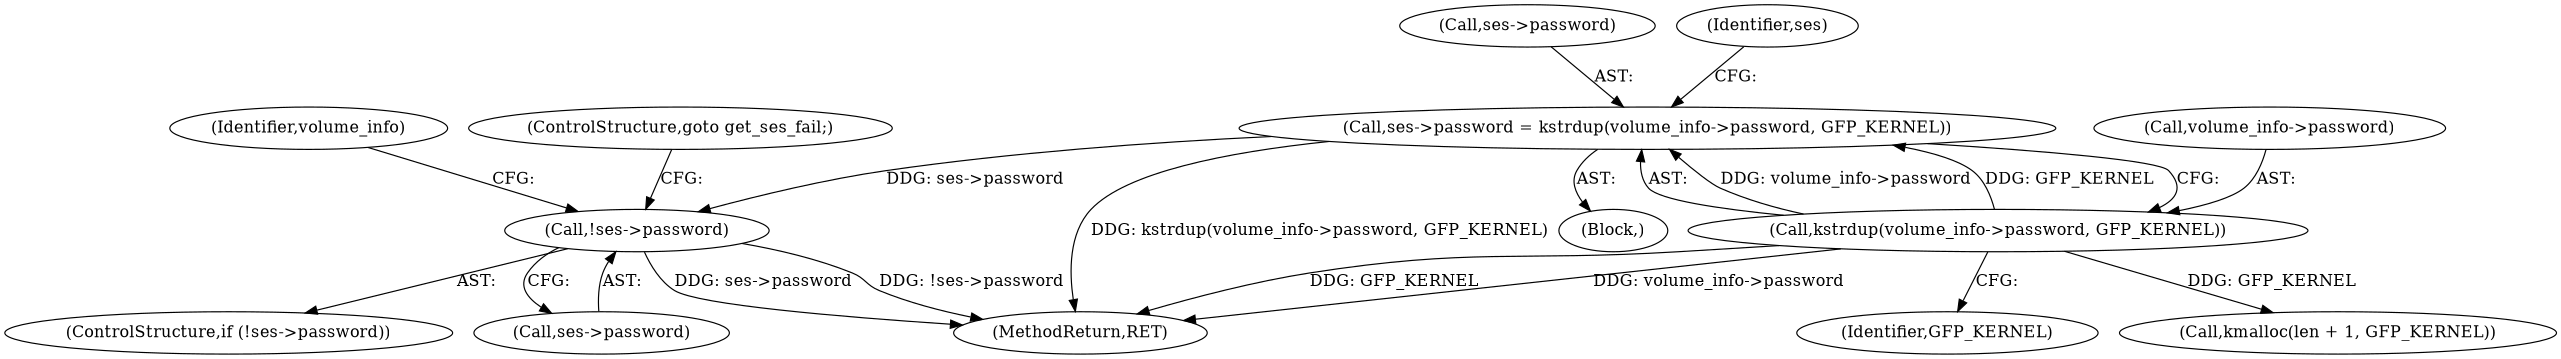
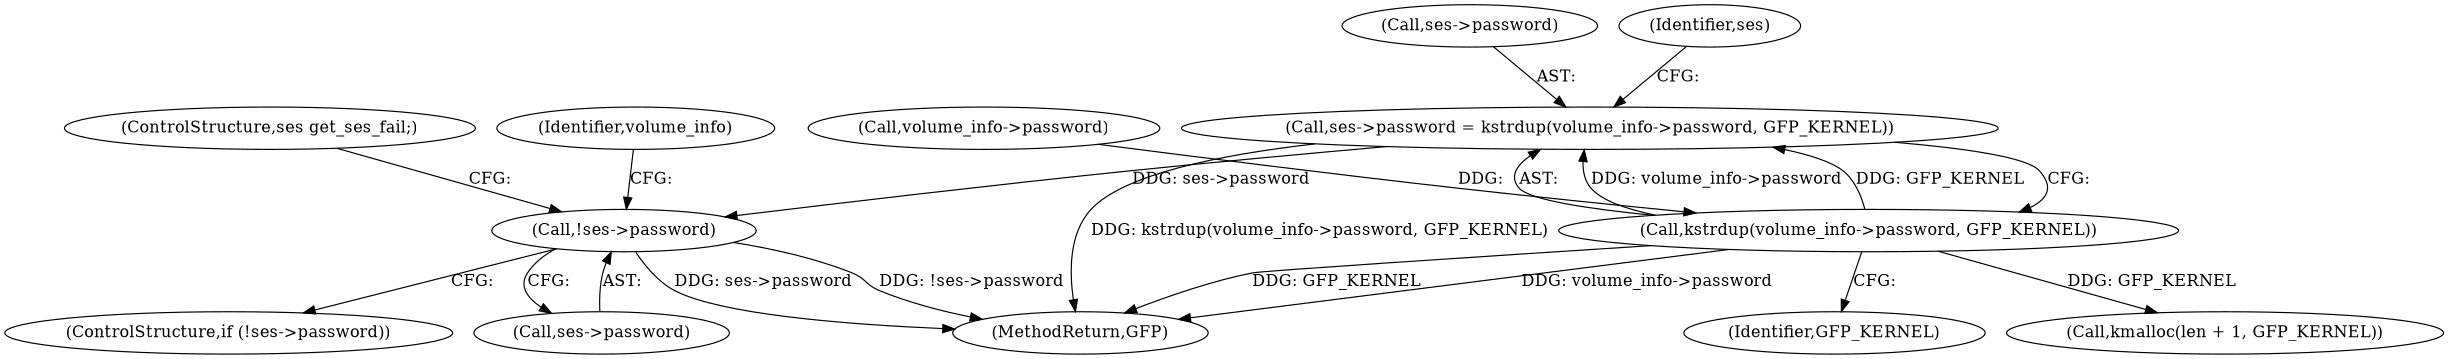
(680, 128) -> (270, 128)
(2279, 179) -> (1483, 179)
(1613, 231) -> none
(479, 282) -> (475, 282)
(1080, 333) -> (1080, 333)
